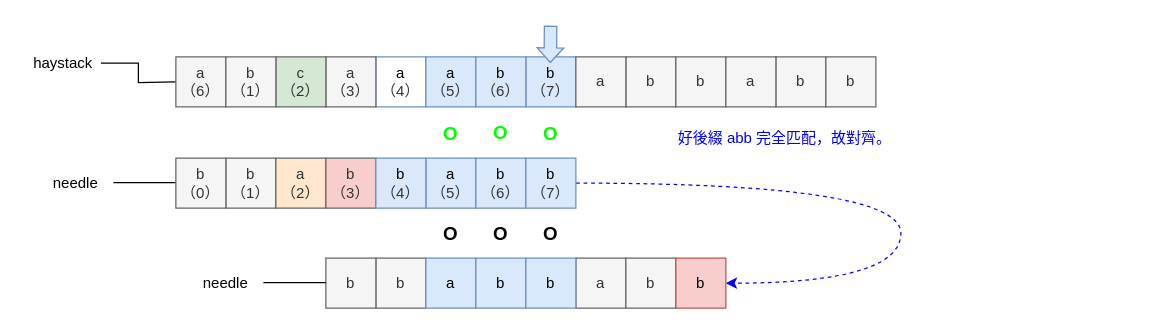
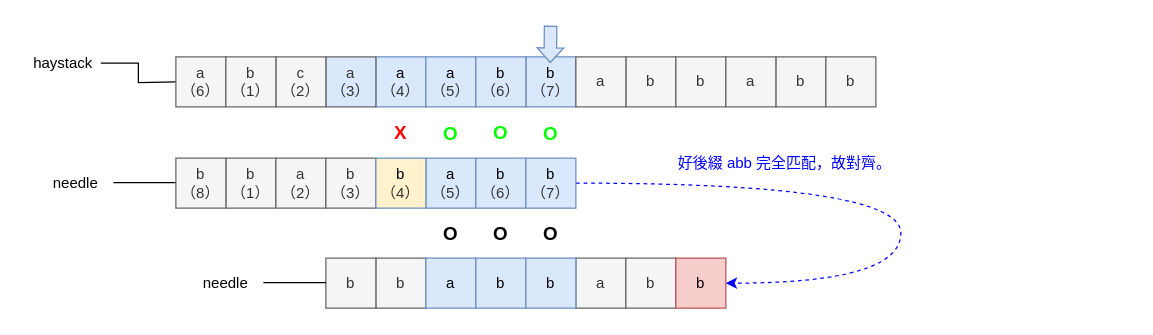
(301, 82) -> (301, 82)
(351, 82) -> (351, 82)
(401, 82) -> (401, 82)
none -> (401, 132)
(901, 138) -> (901, 163)
(201, 183) -> (201, 183)
(301, 183) -> (301, 183)
(351, 183) -> (351, 183)
(401, 183) -> (401, 183)
